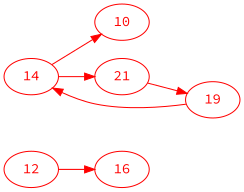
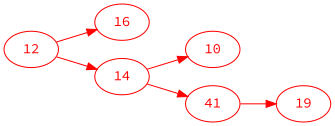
(122, 77) -> (213, 104)
(123, 107) -> (72, 62)
